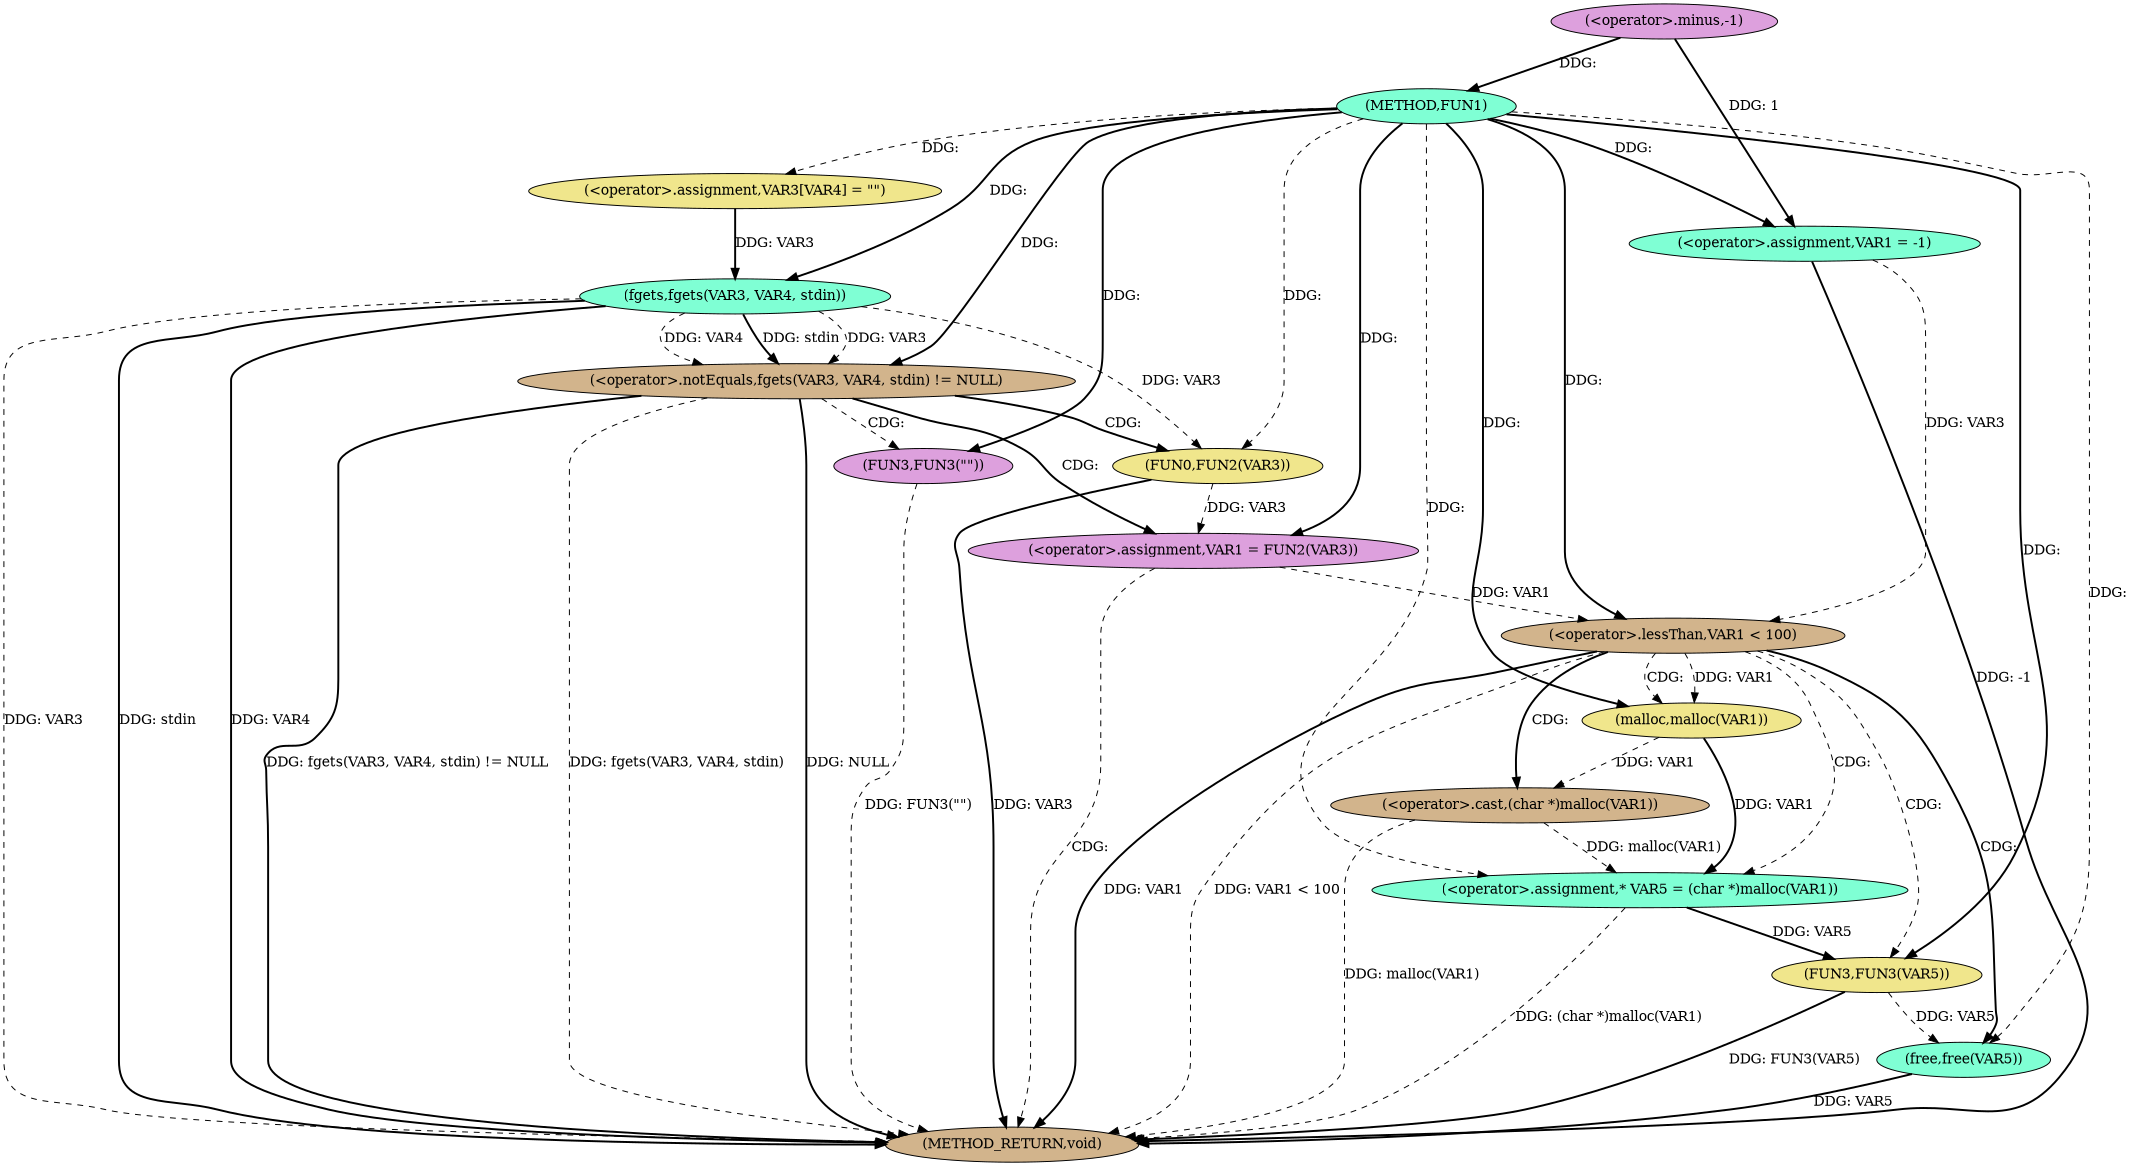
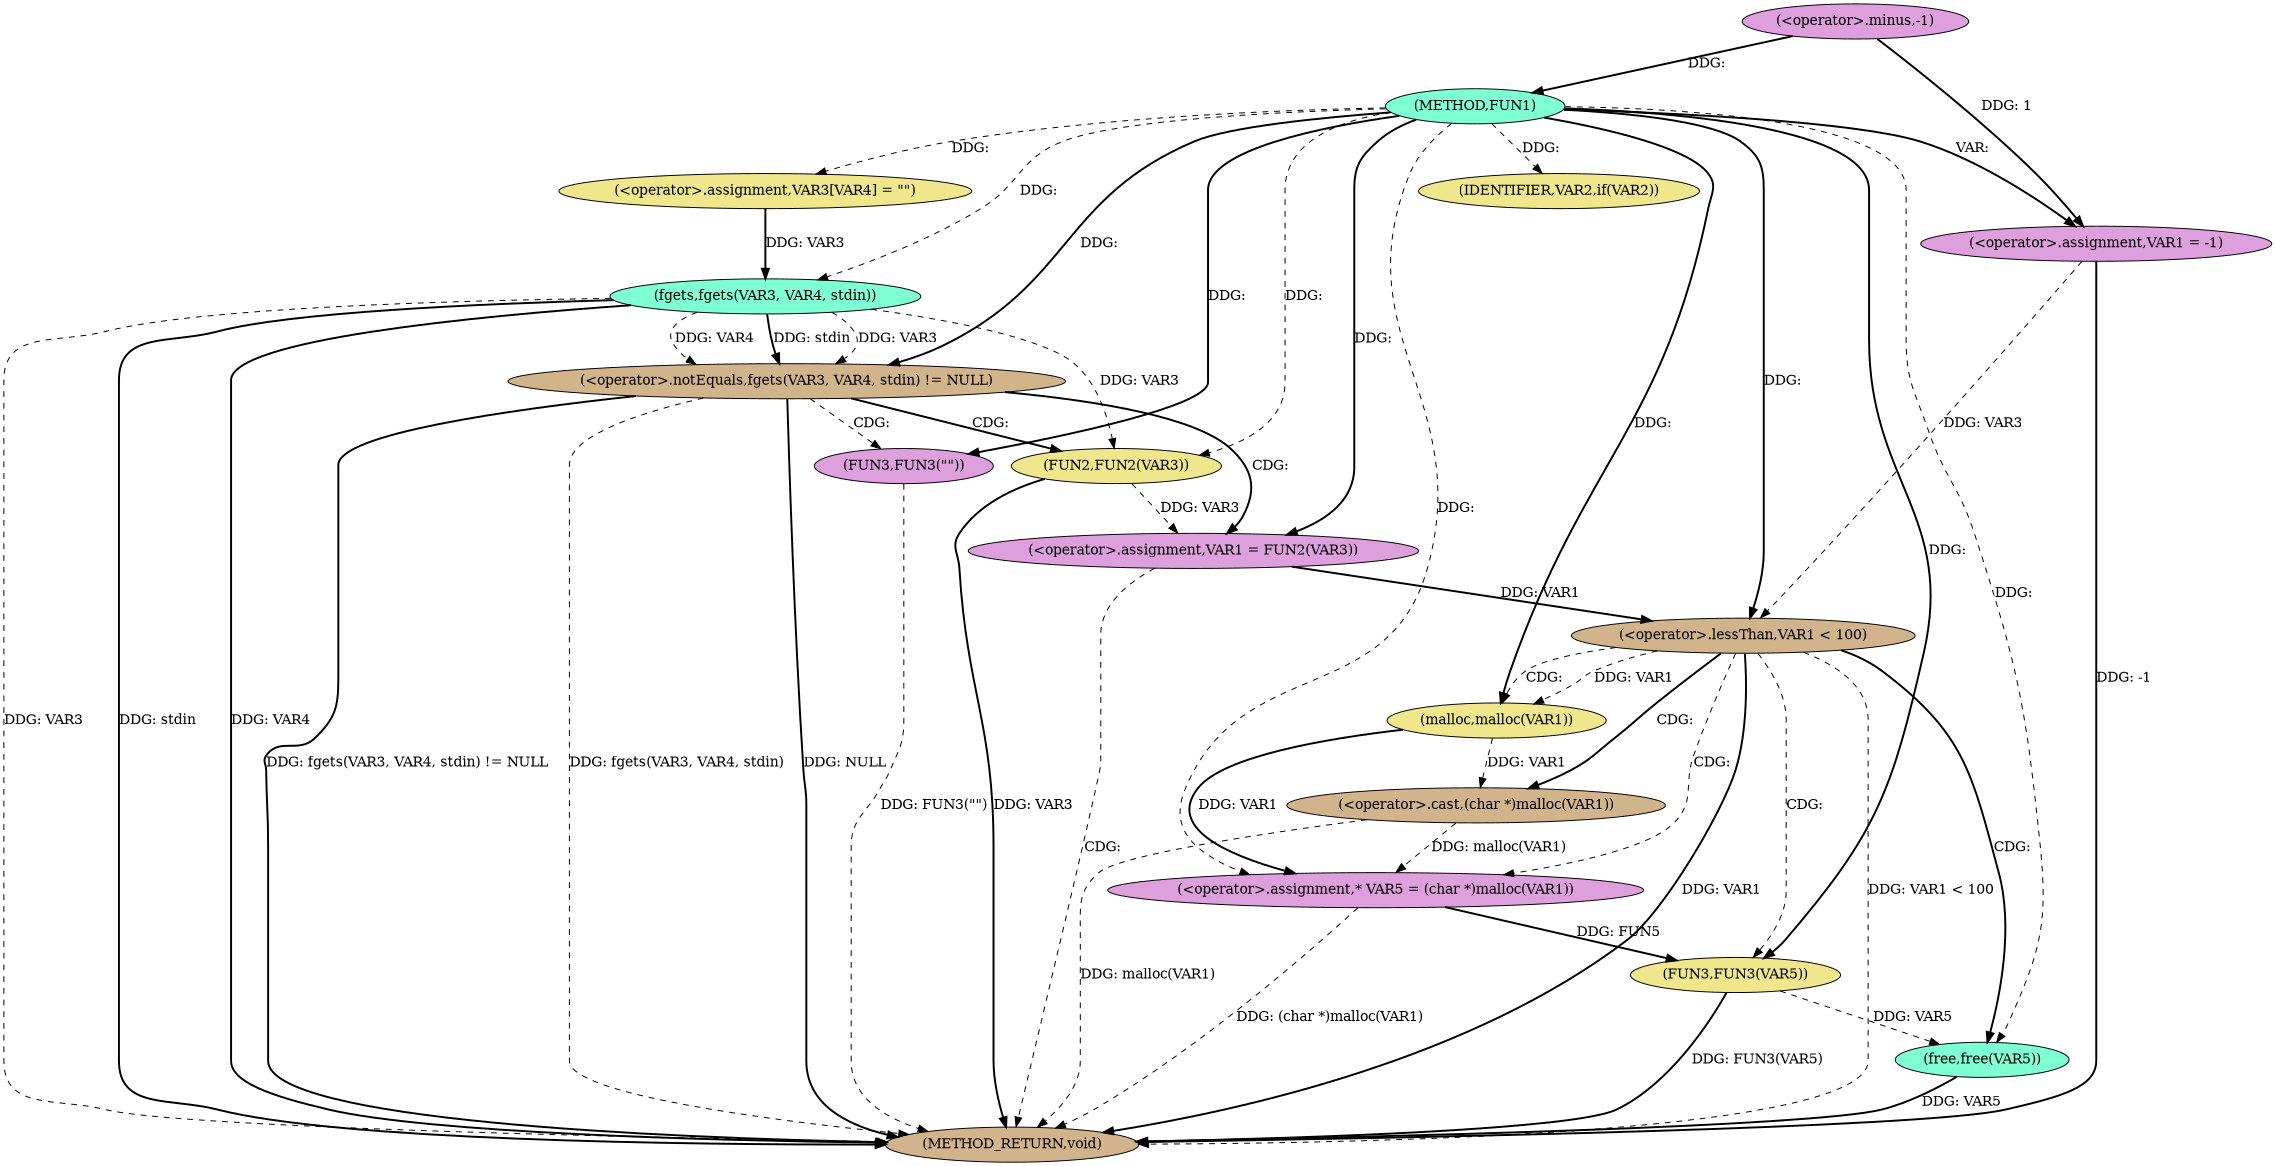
(1048, 137) -> (1087, 134)
(1636, 149) -> (1975, 149)
none -> (1559, 191)
(1805, 244) -> (2096, 244)
(1218, 466) -> (1116, 466)
(1429, 593) -> (1467, 593)
(1640, 890) -> (1376, 890)
(1813, 933) -> (1619, 933)
